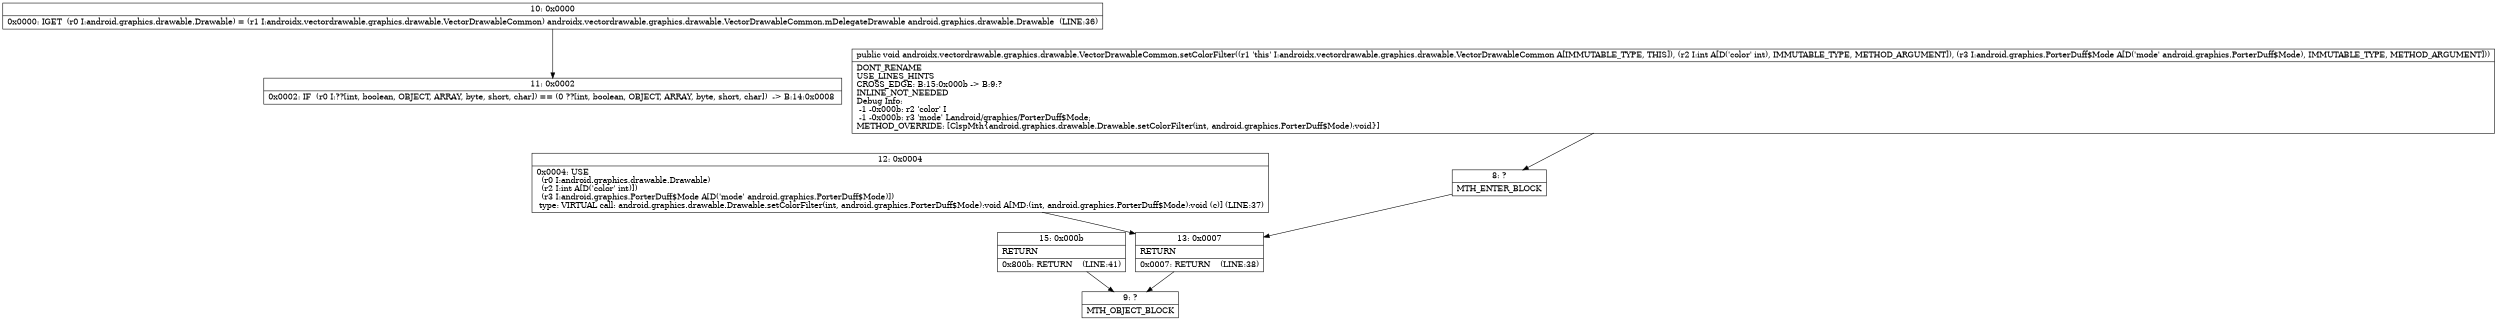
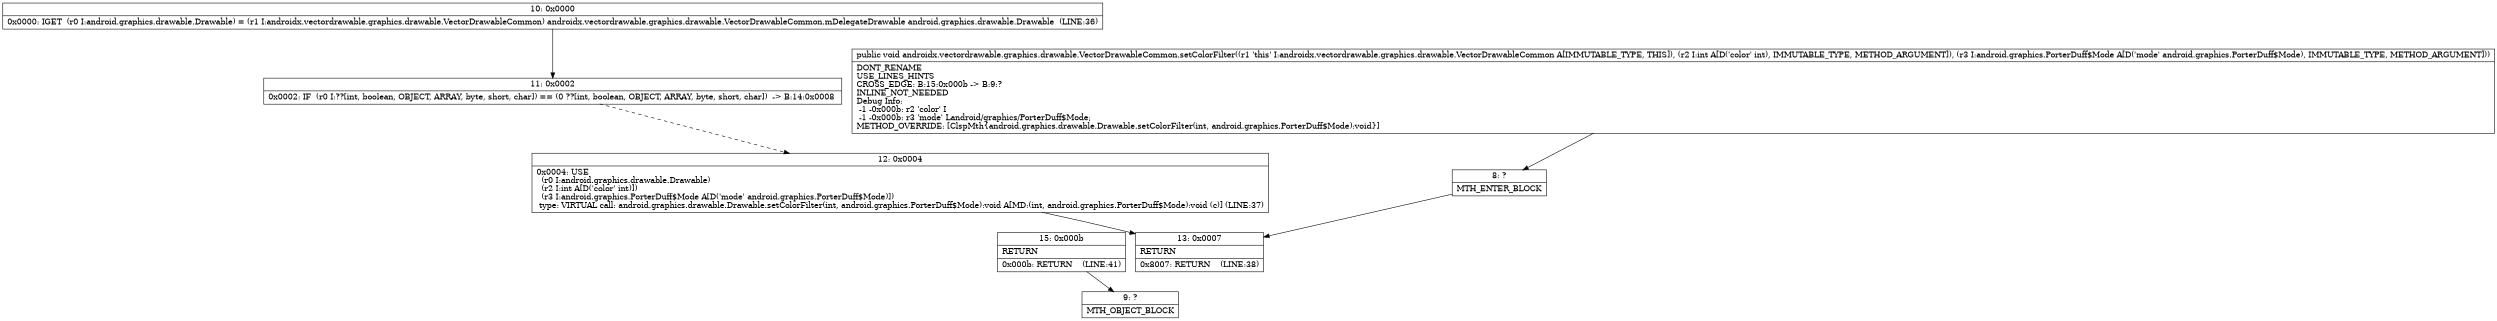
none -> (692, 128)
(1062, 265) -> (1062, 265)
(1199, 265) -> (1199, 265)
(1163, 280) -> none
